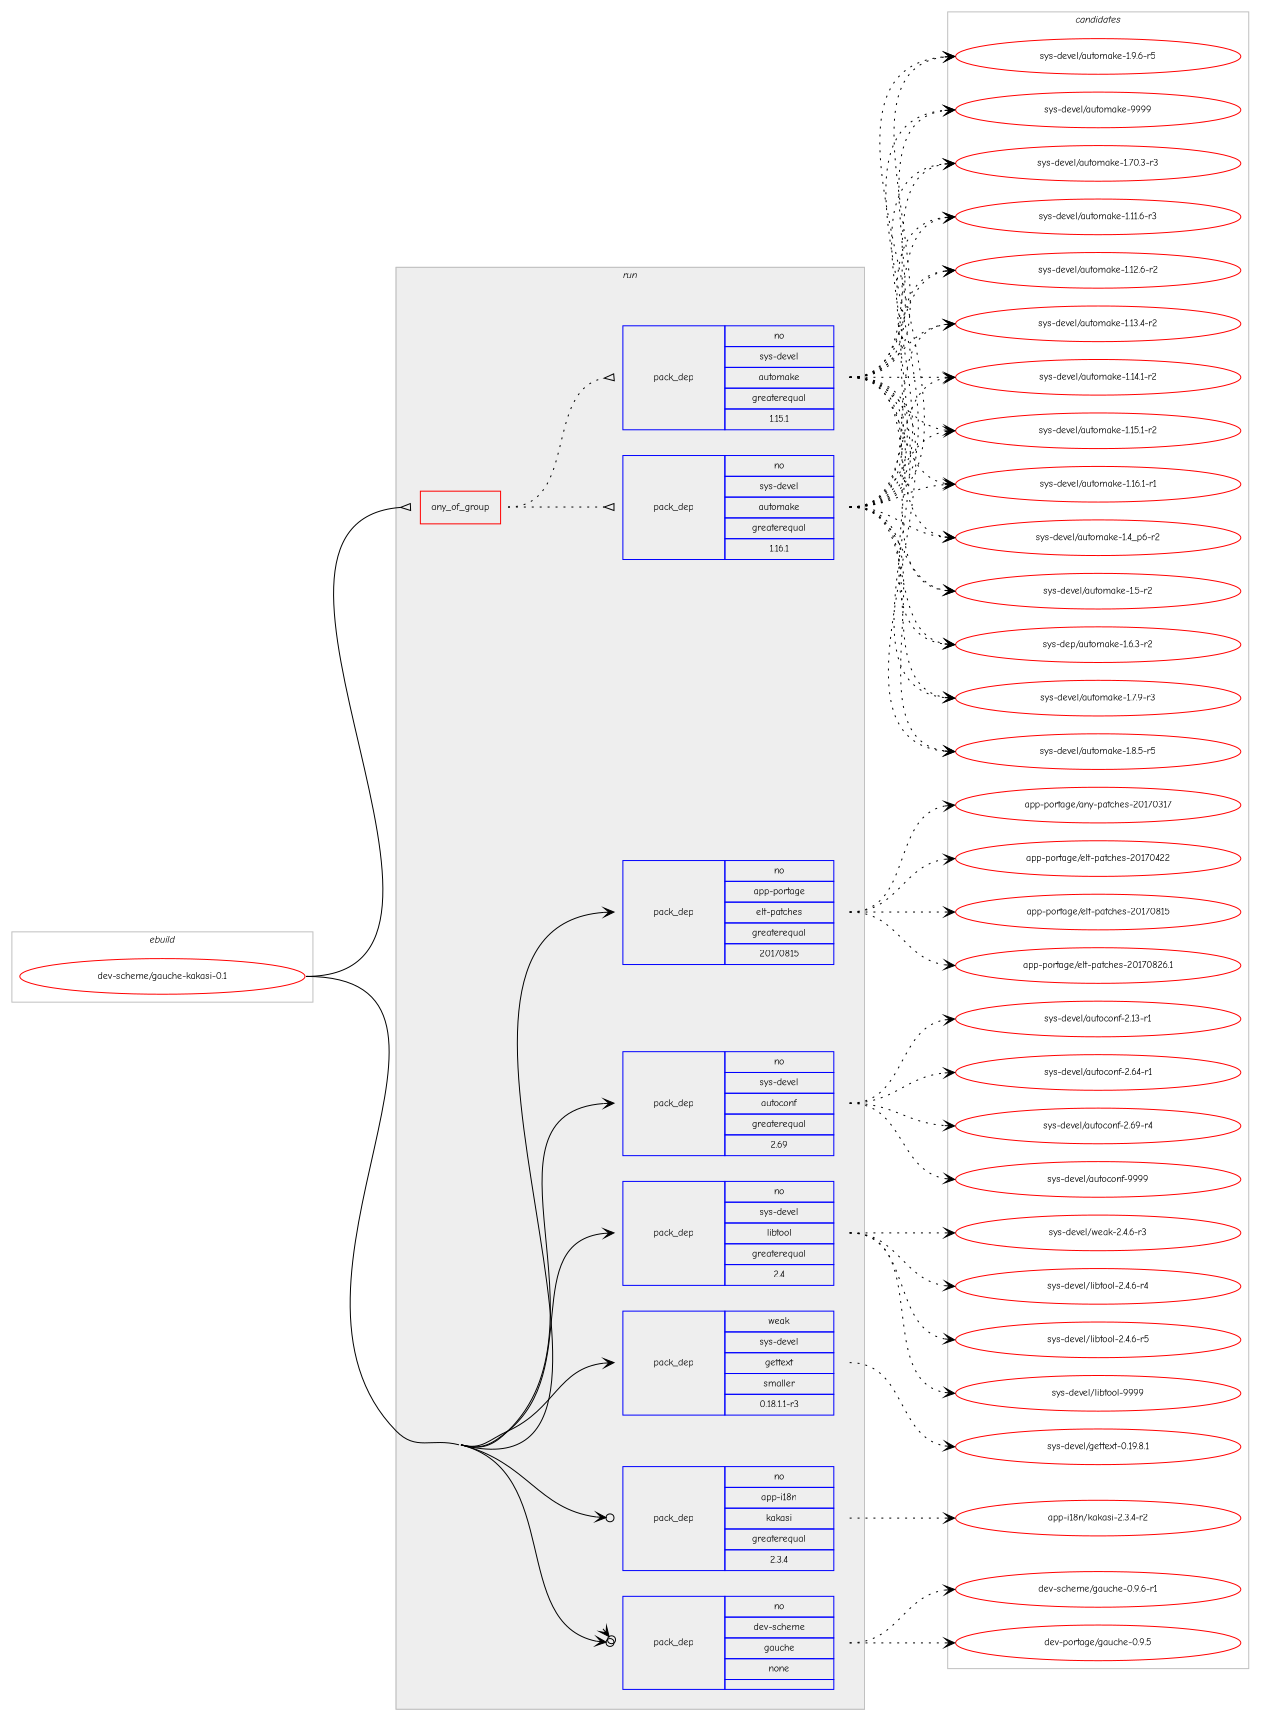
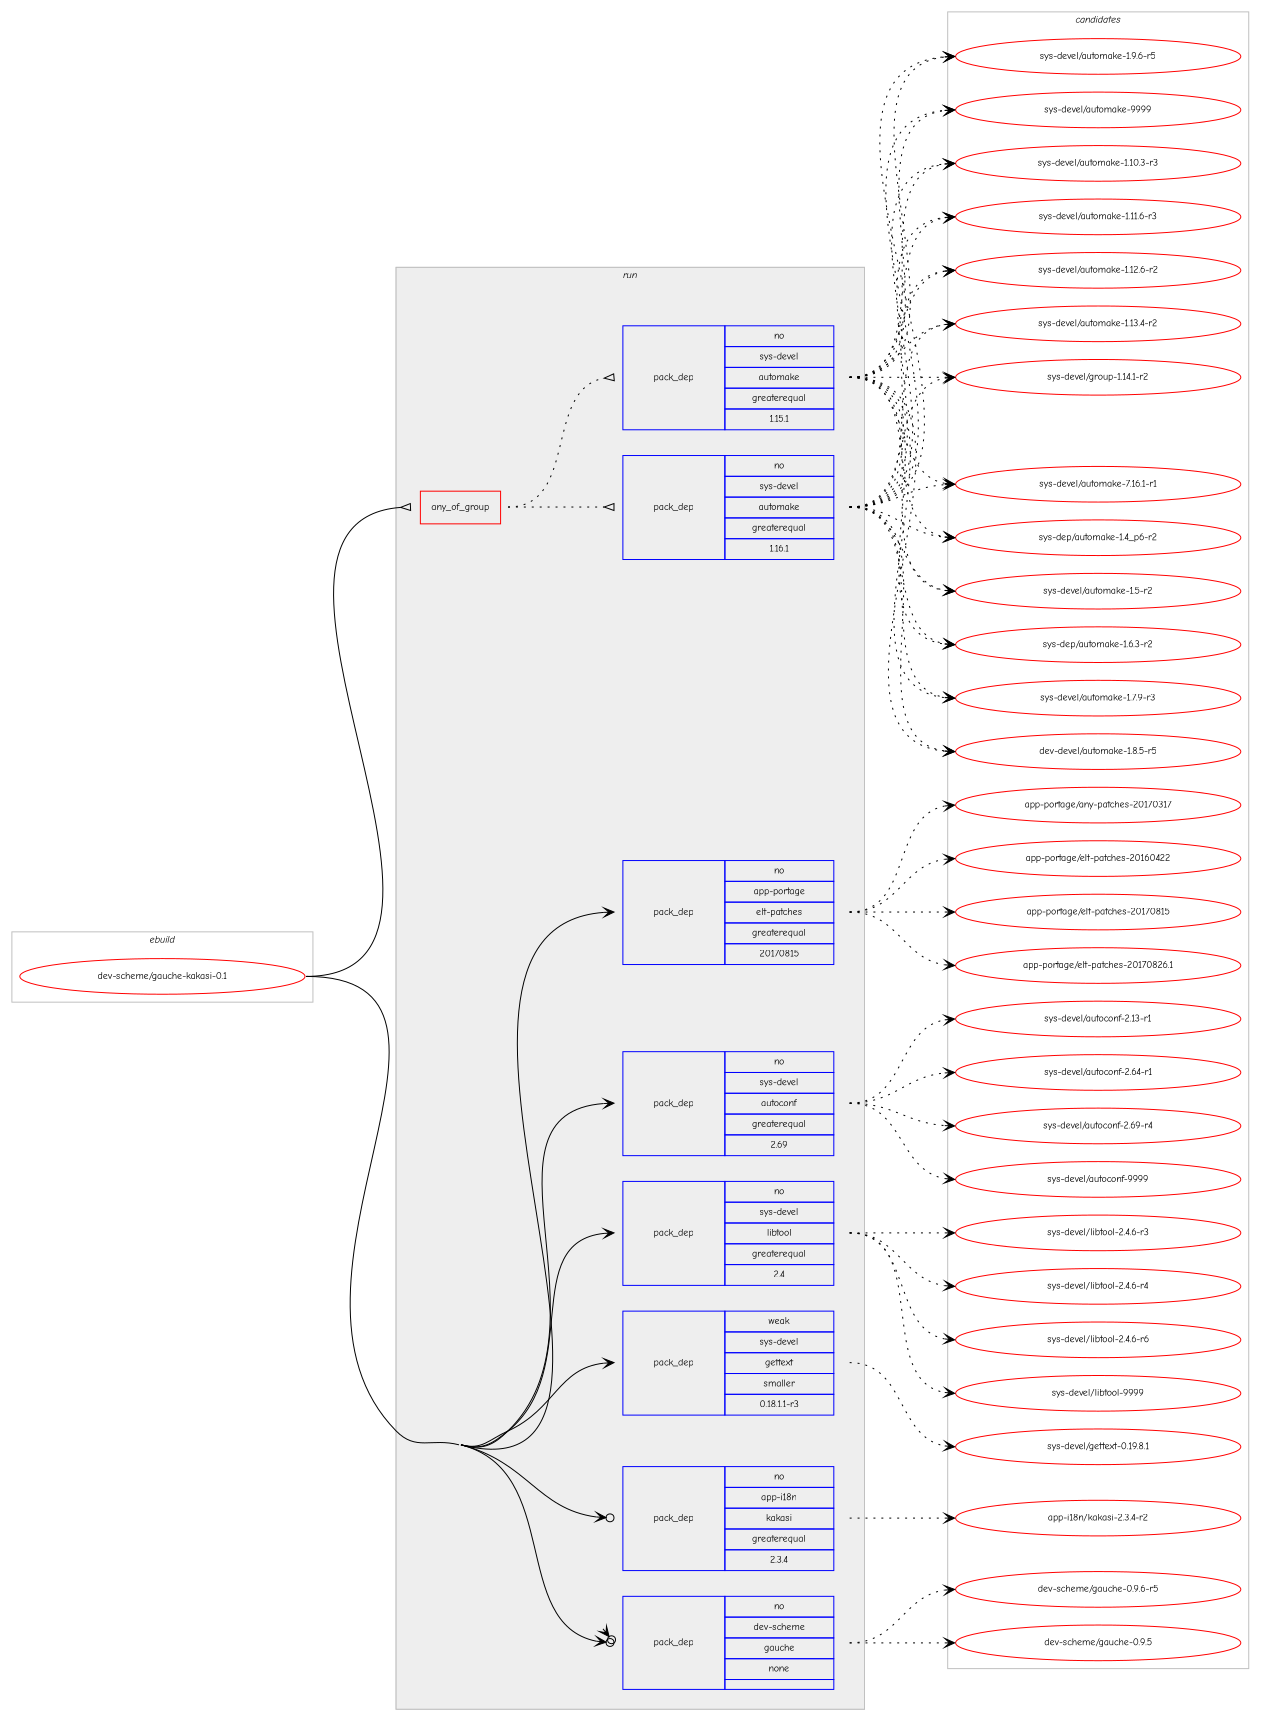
(1098, 163) -> (1098, 163)
(1098, 377) -> (1098, 377)
(1098, 431) -> none
(1098, 484) -> (1098, 484)
(1098, 538) -> (1098, 538)
(1098, 752) -> (1098, 752)
(1098, 859) -> (1098, 859)
(1098, 1233) -> (1098, 1233)
(1098, 1340) -> (1098, 1340)
(1098, 1589) -> (1098, 1589)
(1098, 1643) -> (1098, 1643)
